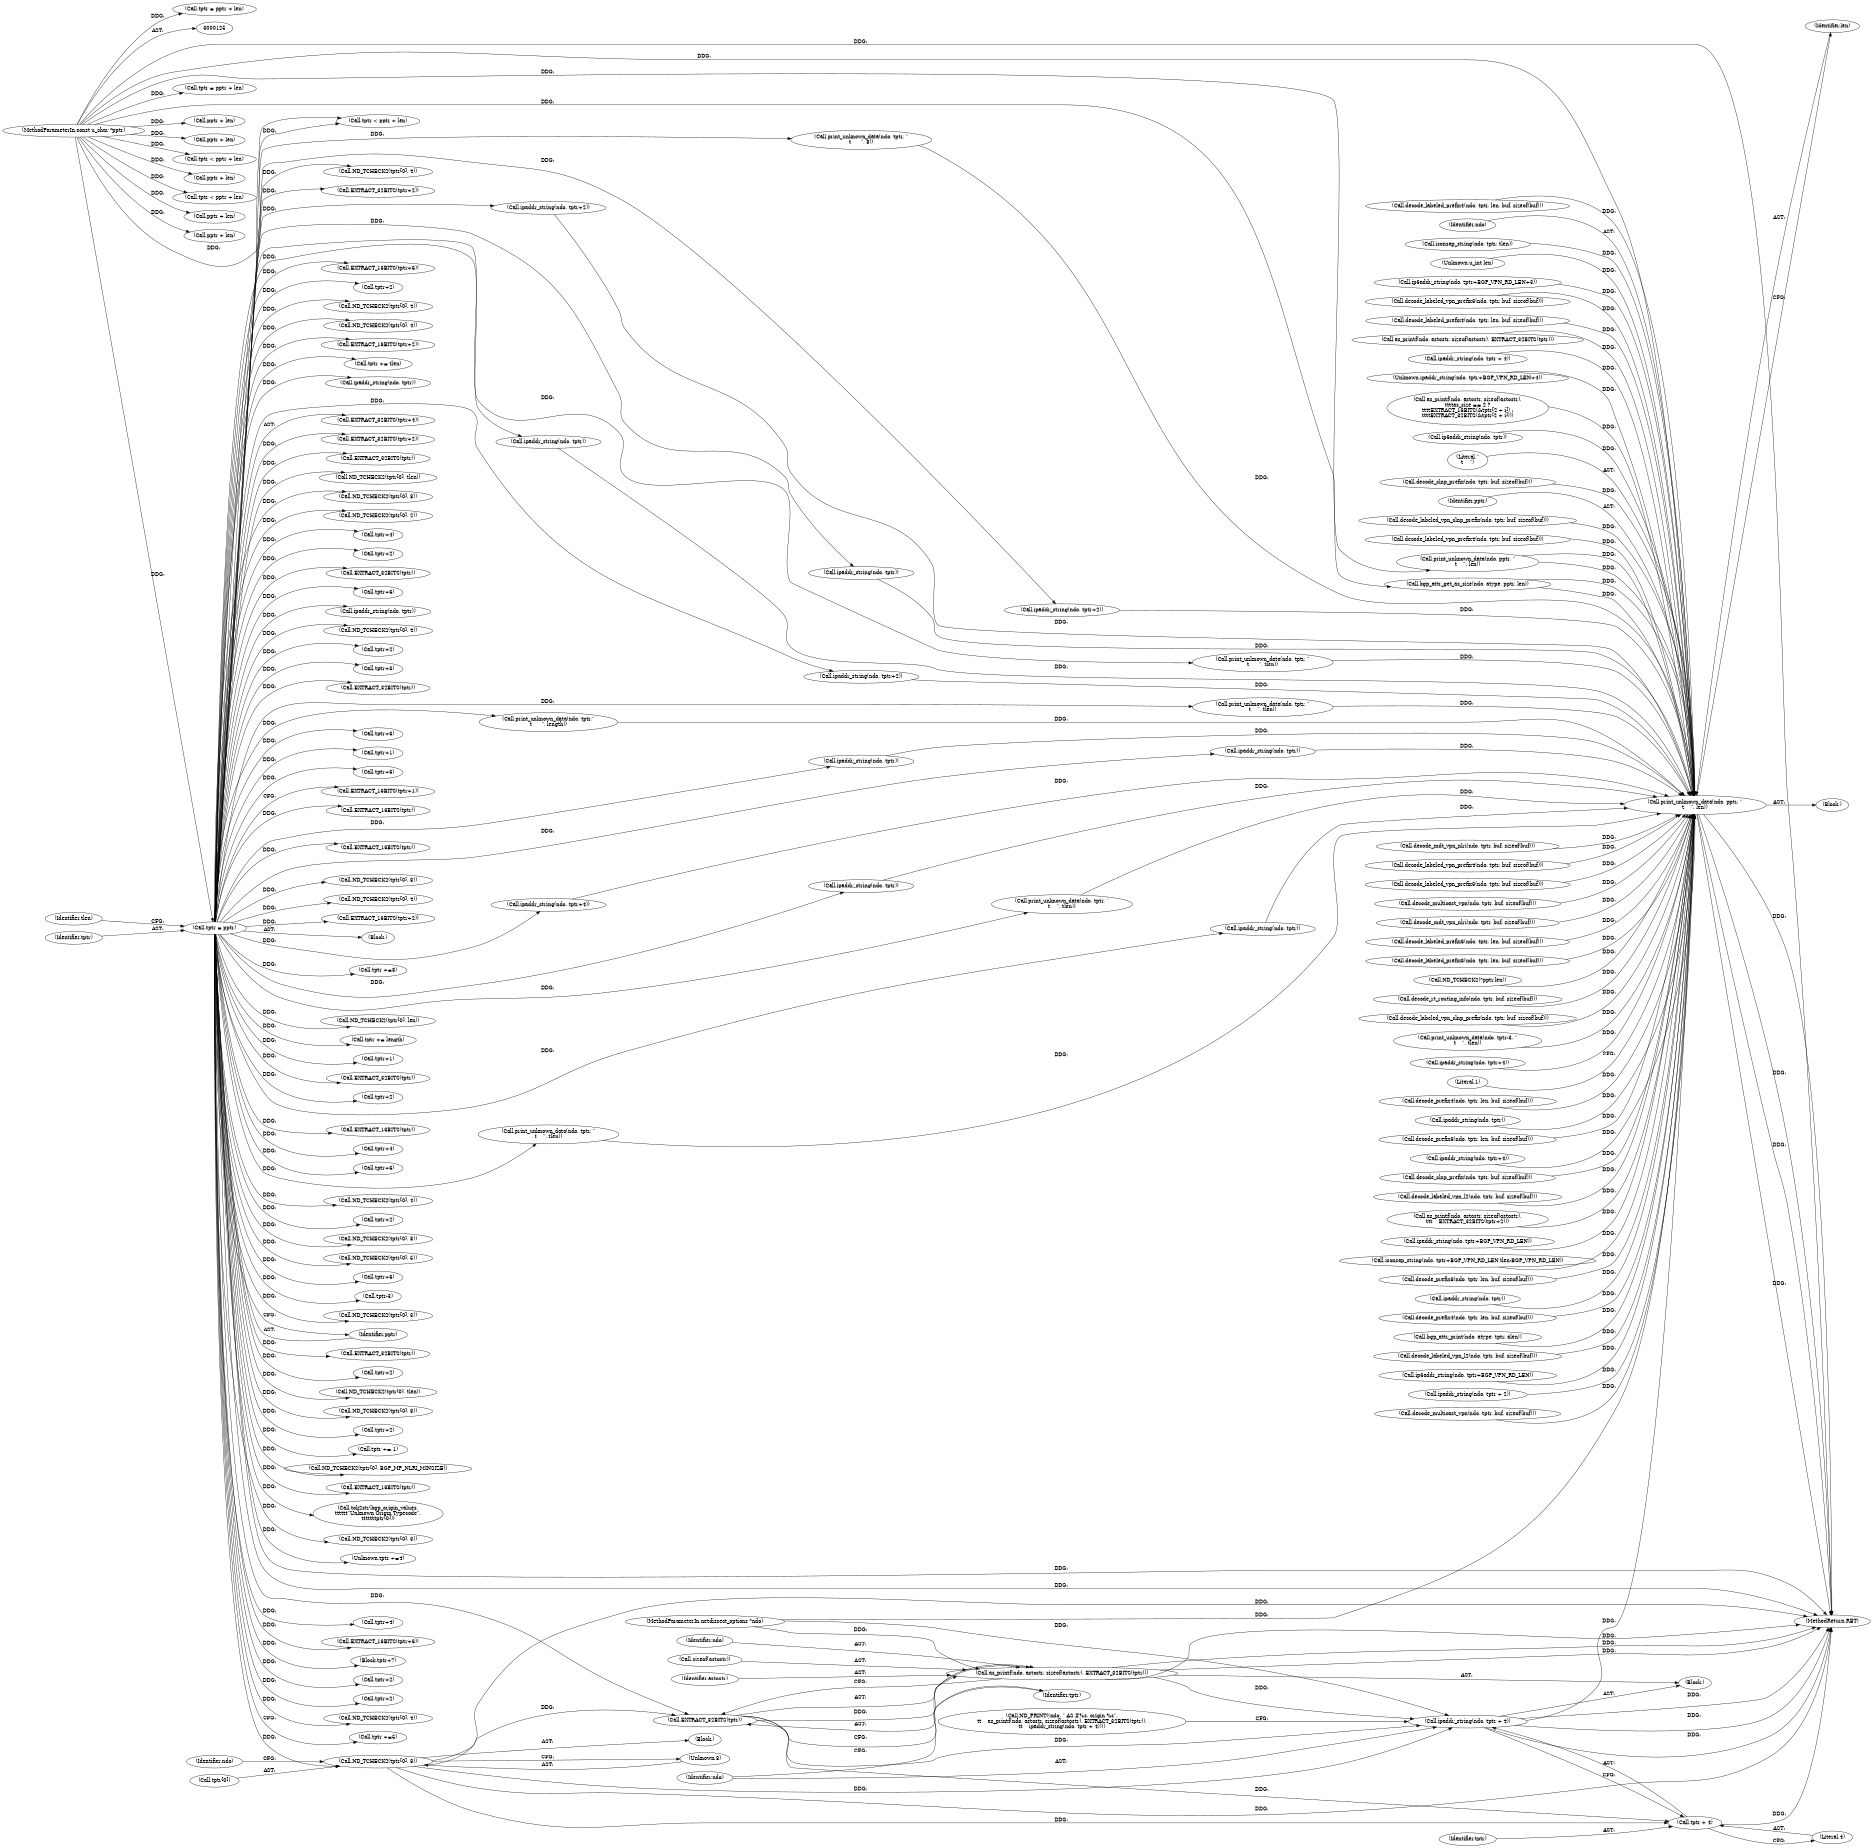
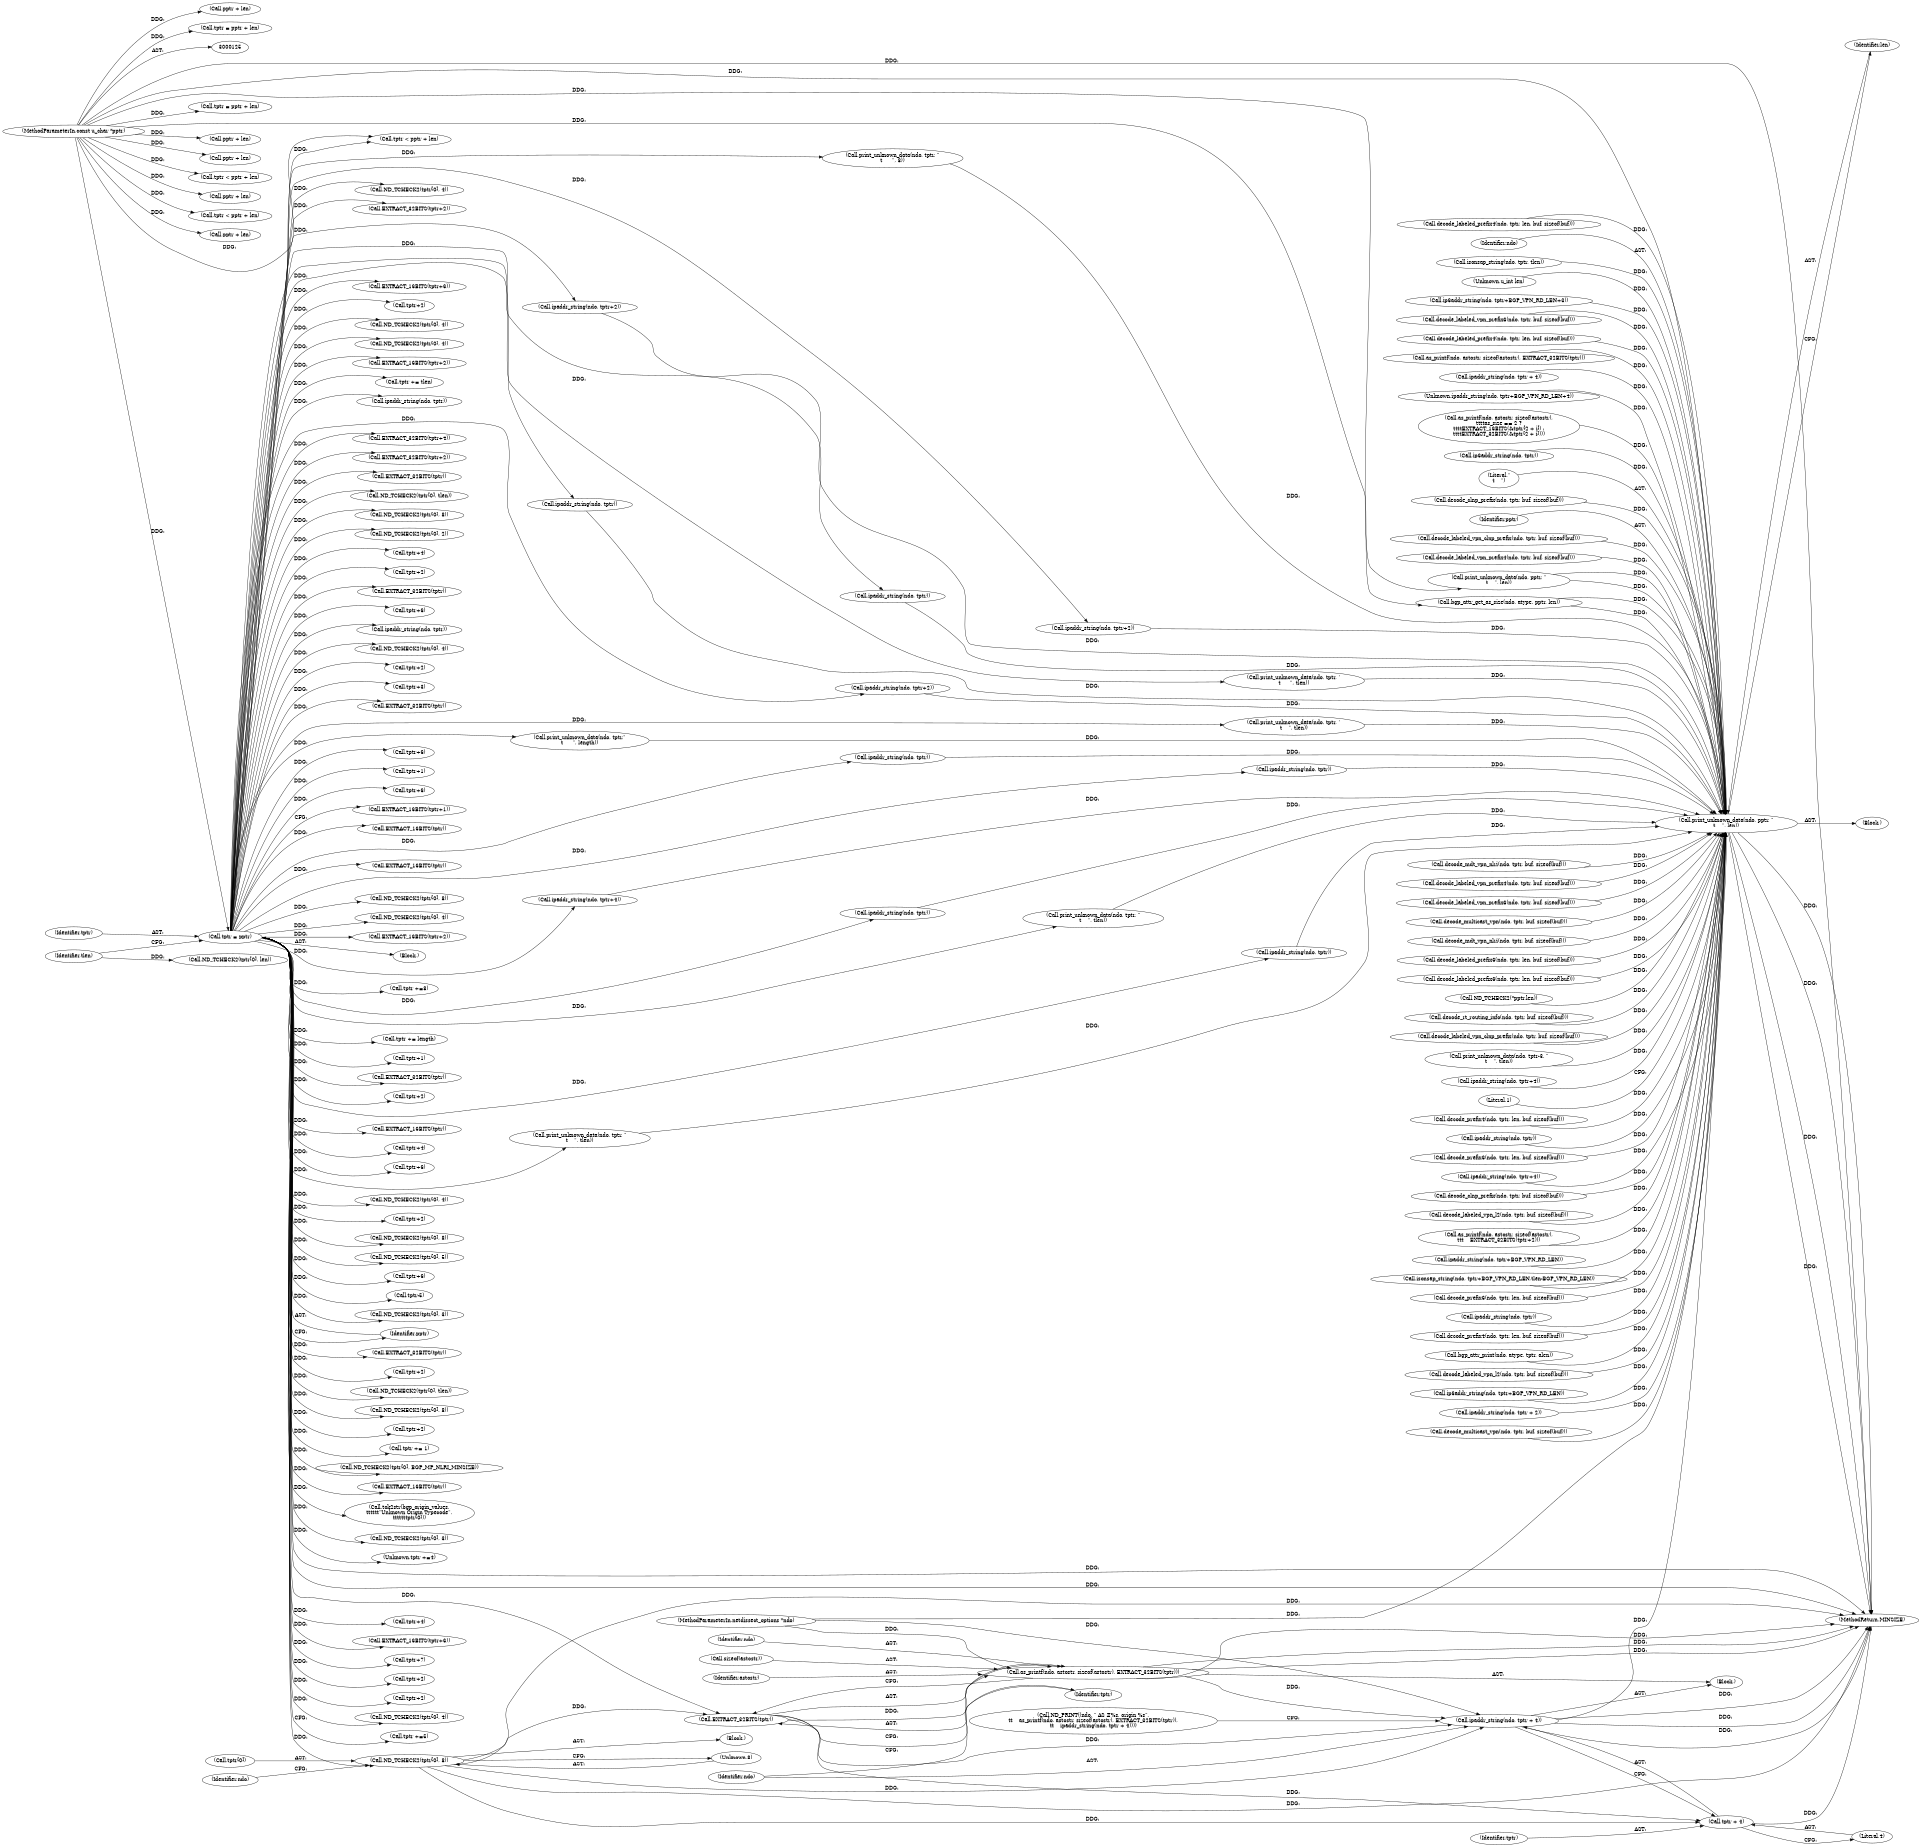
(270, 425) -> (302, 444)
(259, 1012) -> (135, 959)
(378, 1297) -> (409, 1296)
(1832, 1621) -> (1872, 1620)
(378, 1661) -> (409, 1660)
